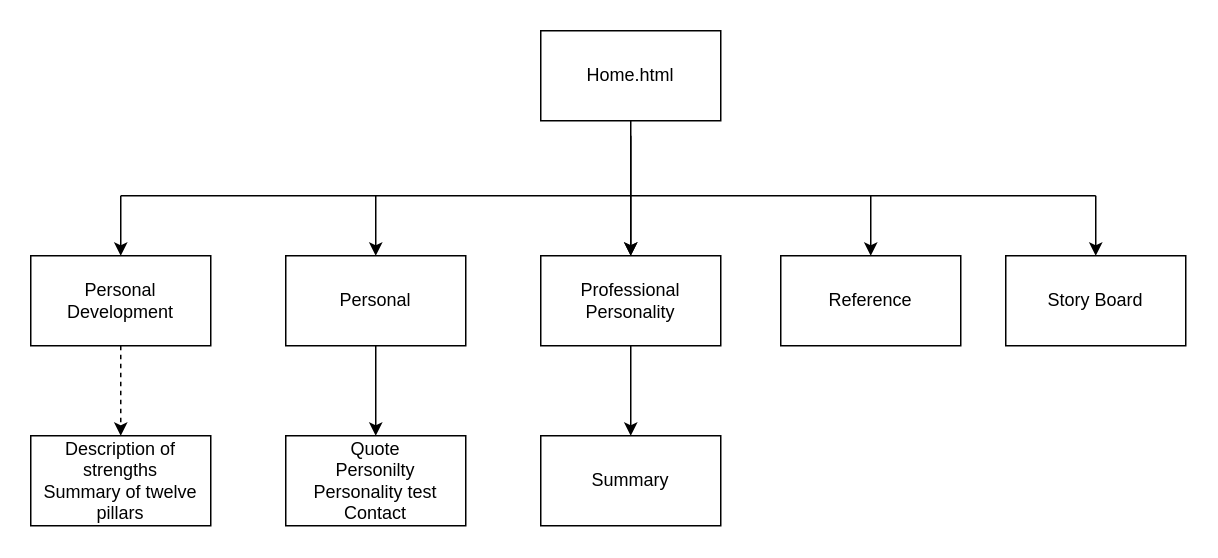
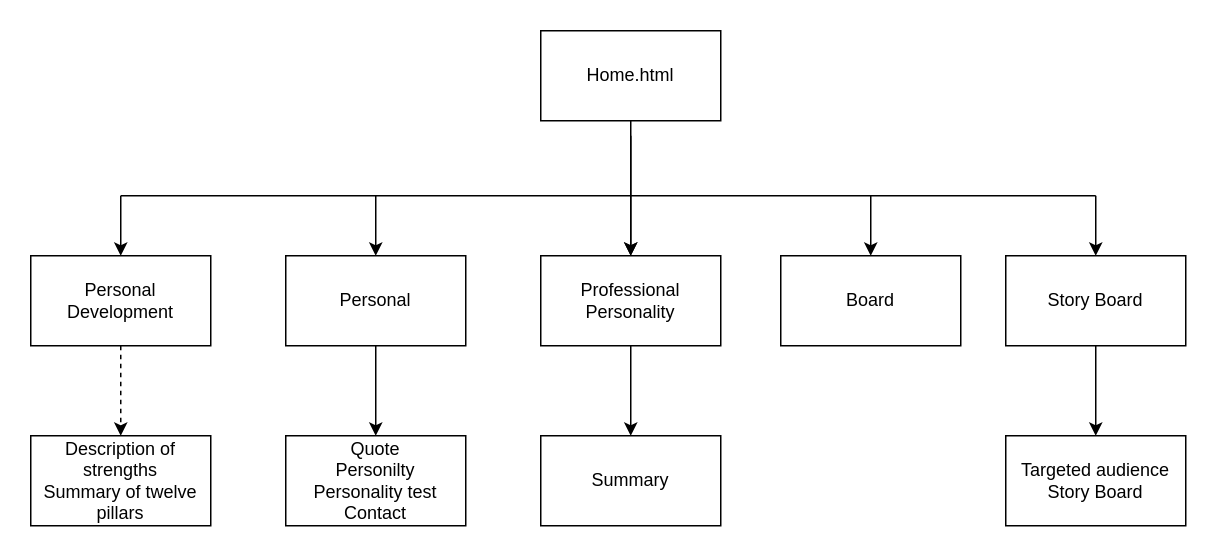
(871, 301) -> (871, 301)
none -> (1096, 386)
none -> (1096, 481)
